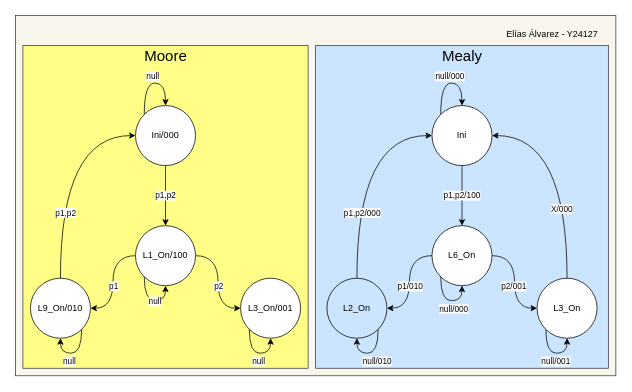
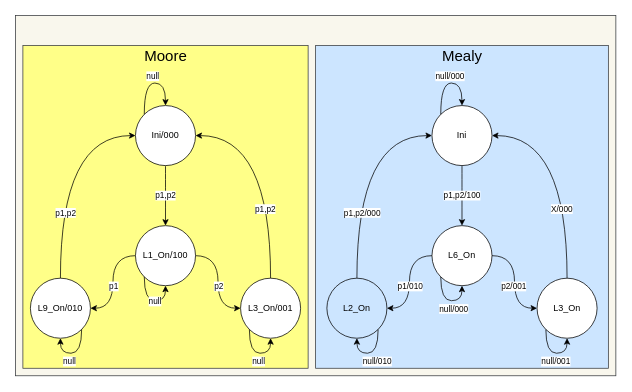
(552, 34) -> none
none -> (261, 193)
